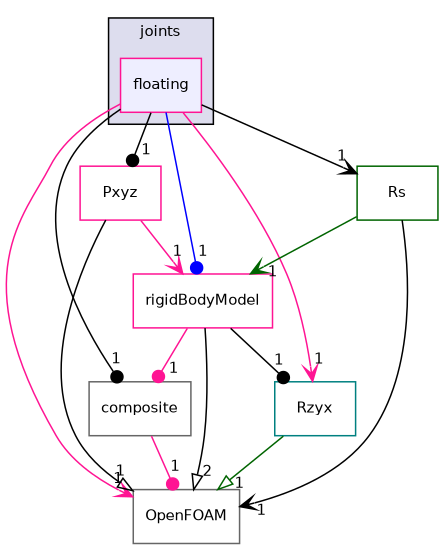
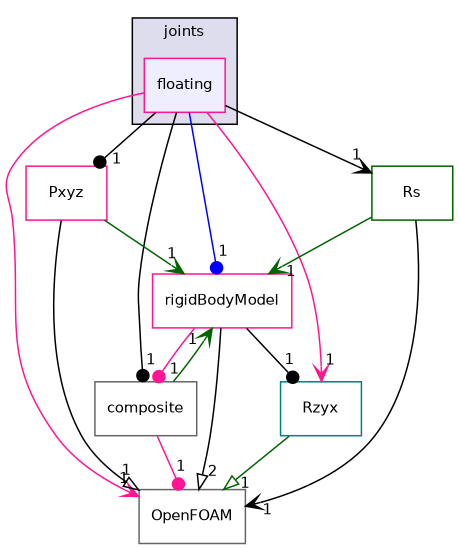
(157, 241) -> (134, 240)
none -> (189, 362)
